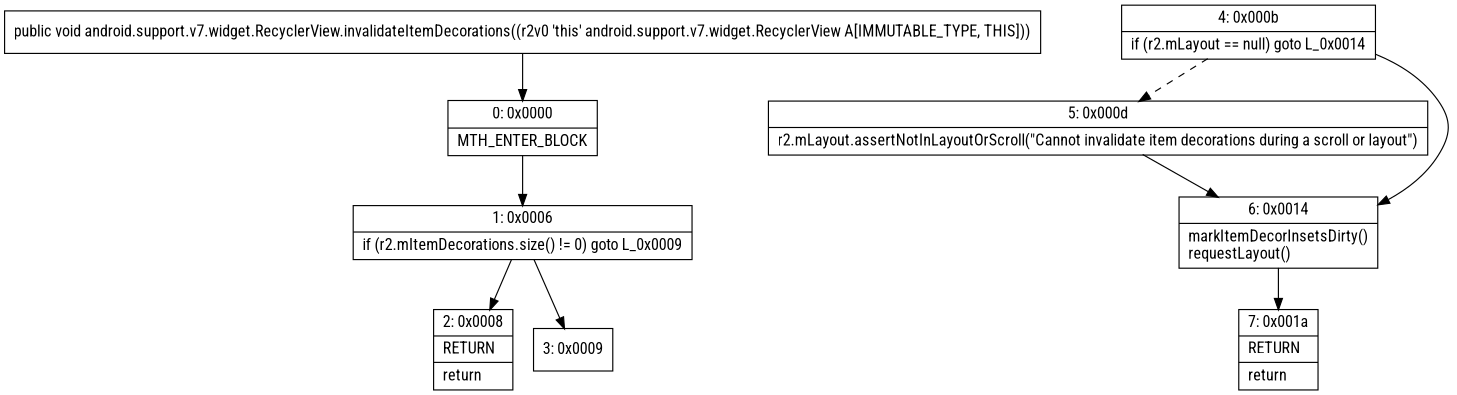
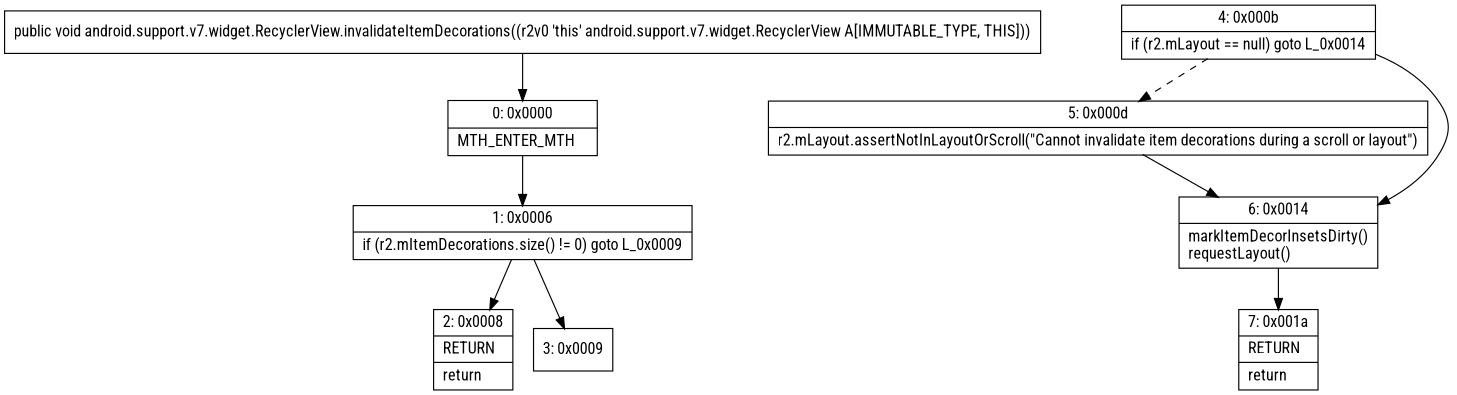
(523, 141) -> (516, 141)
